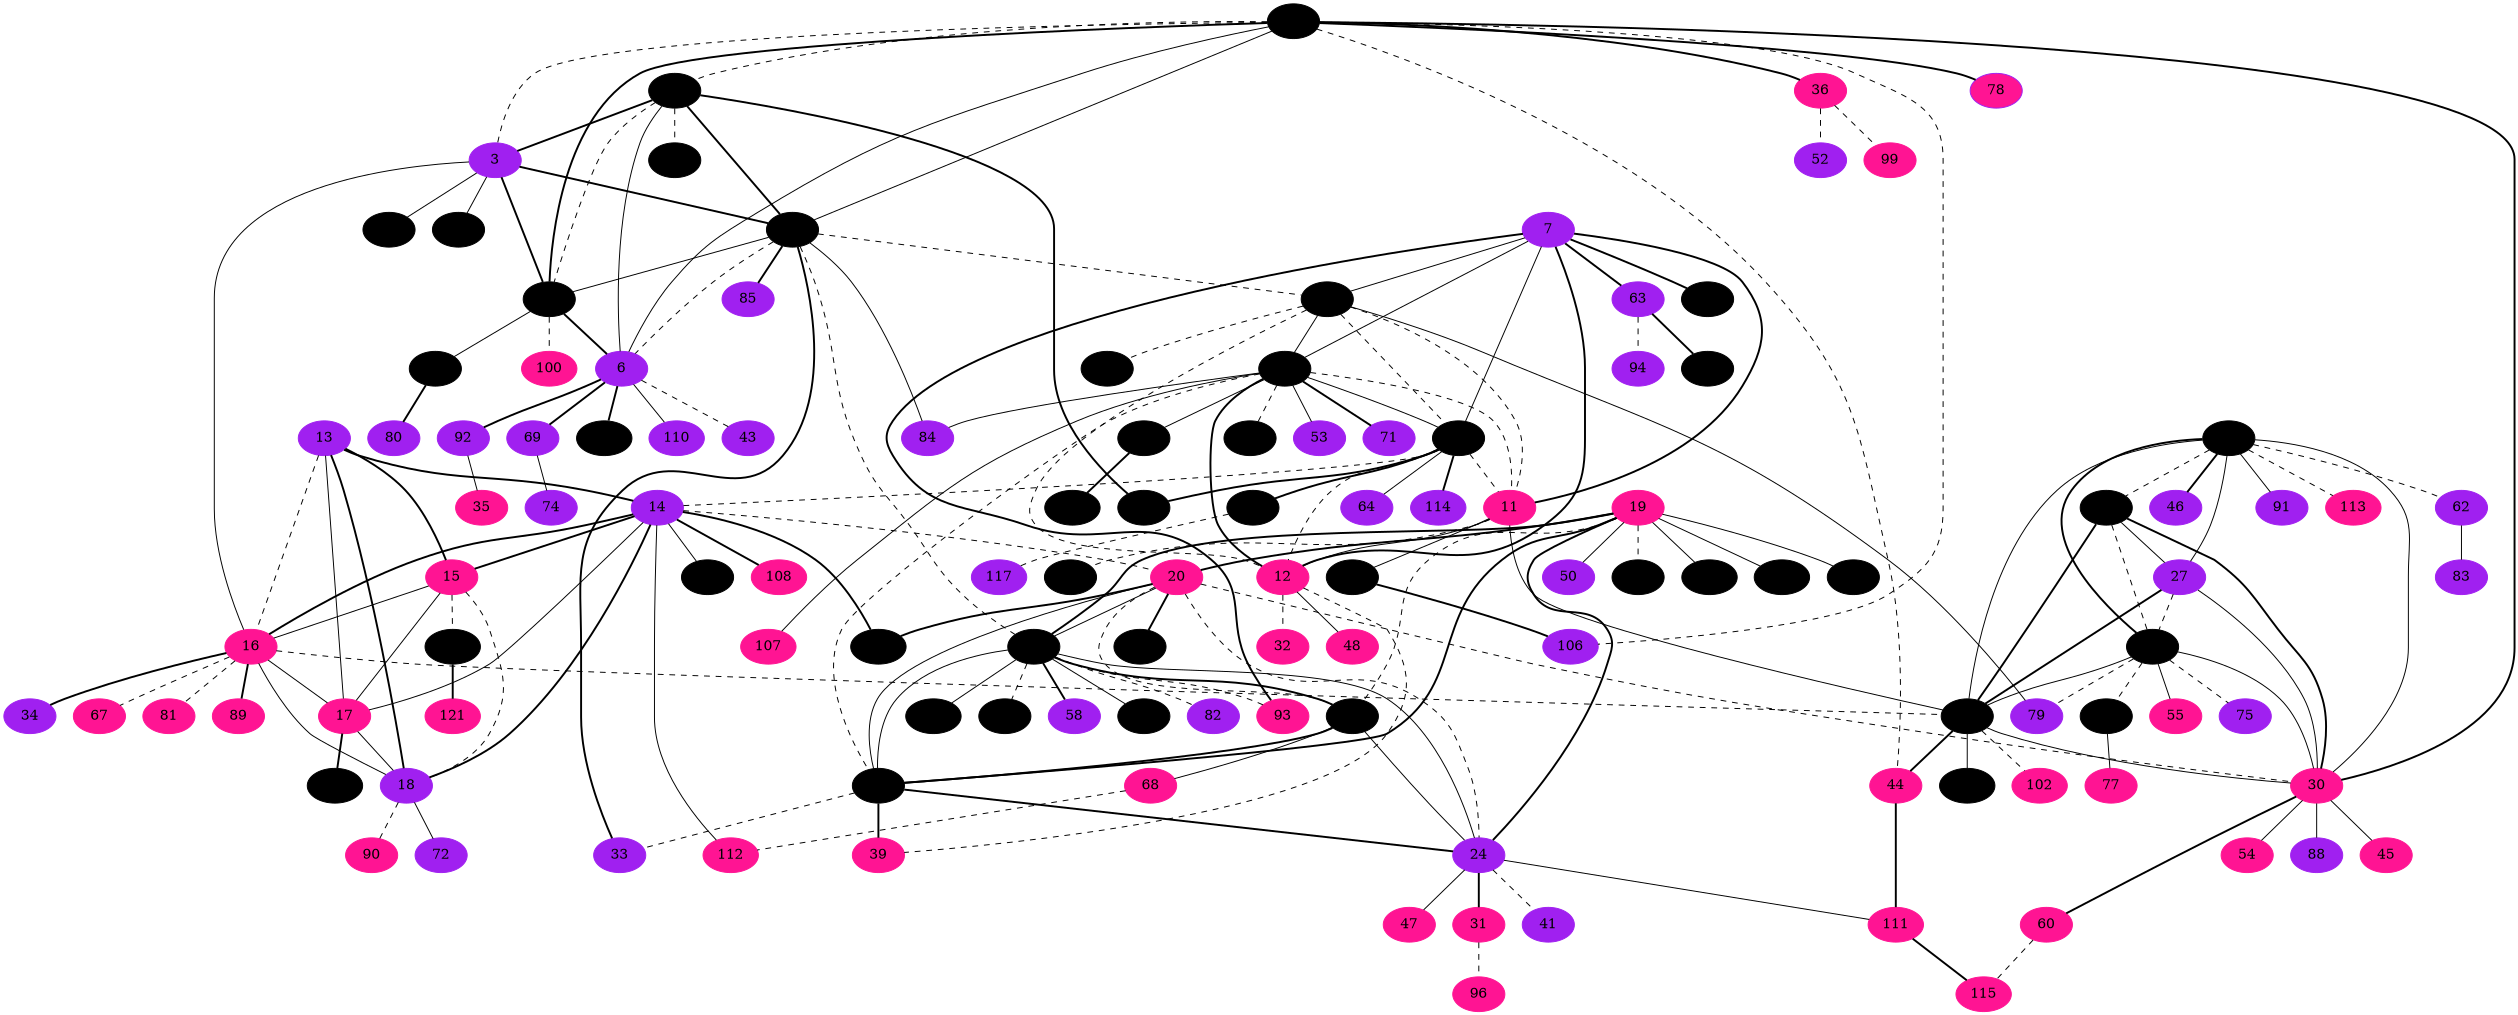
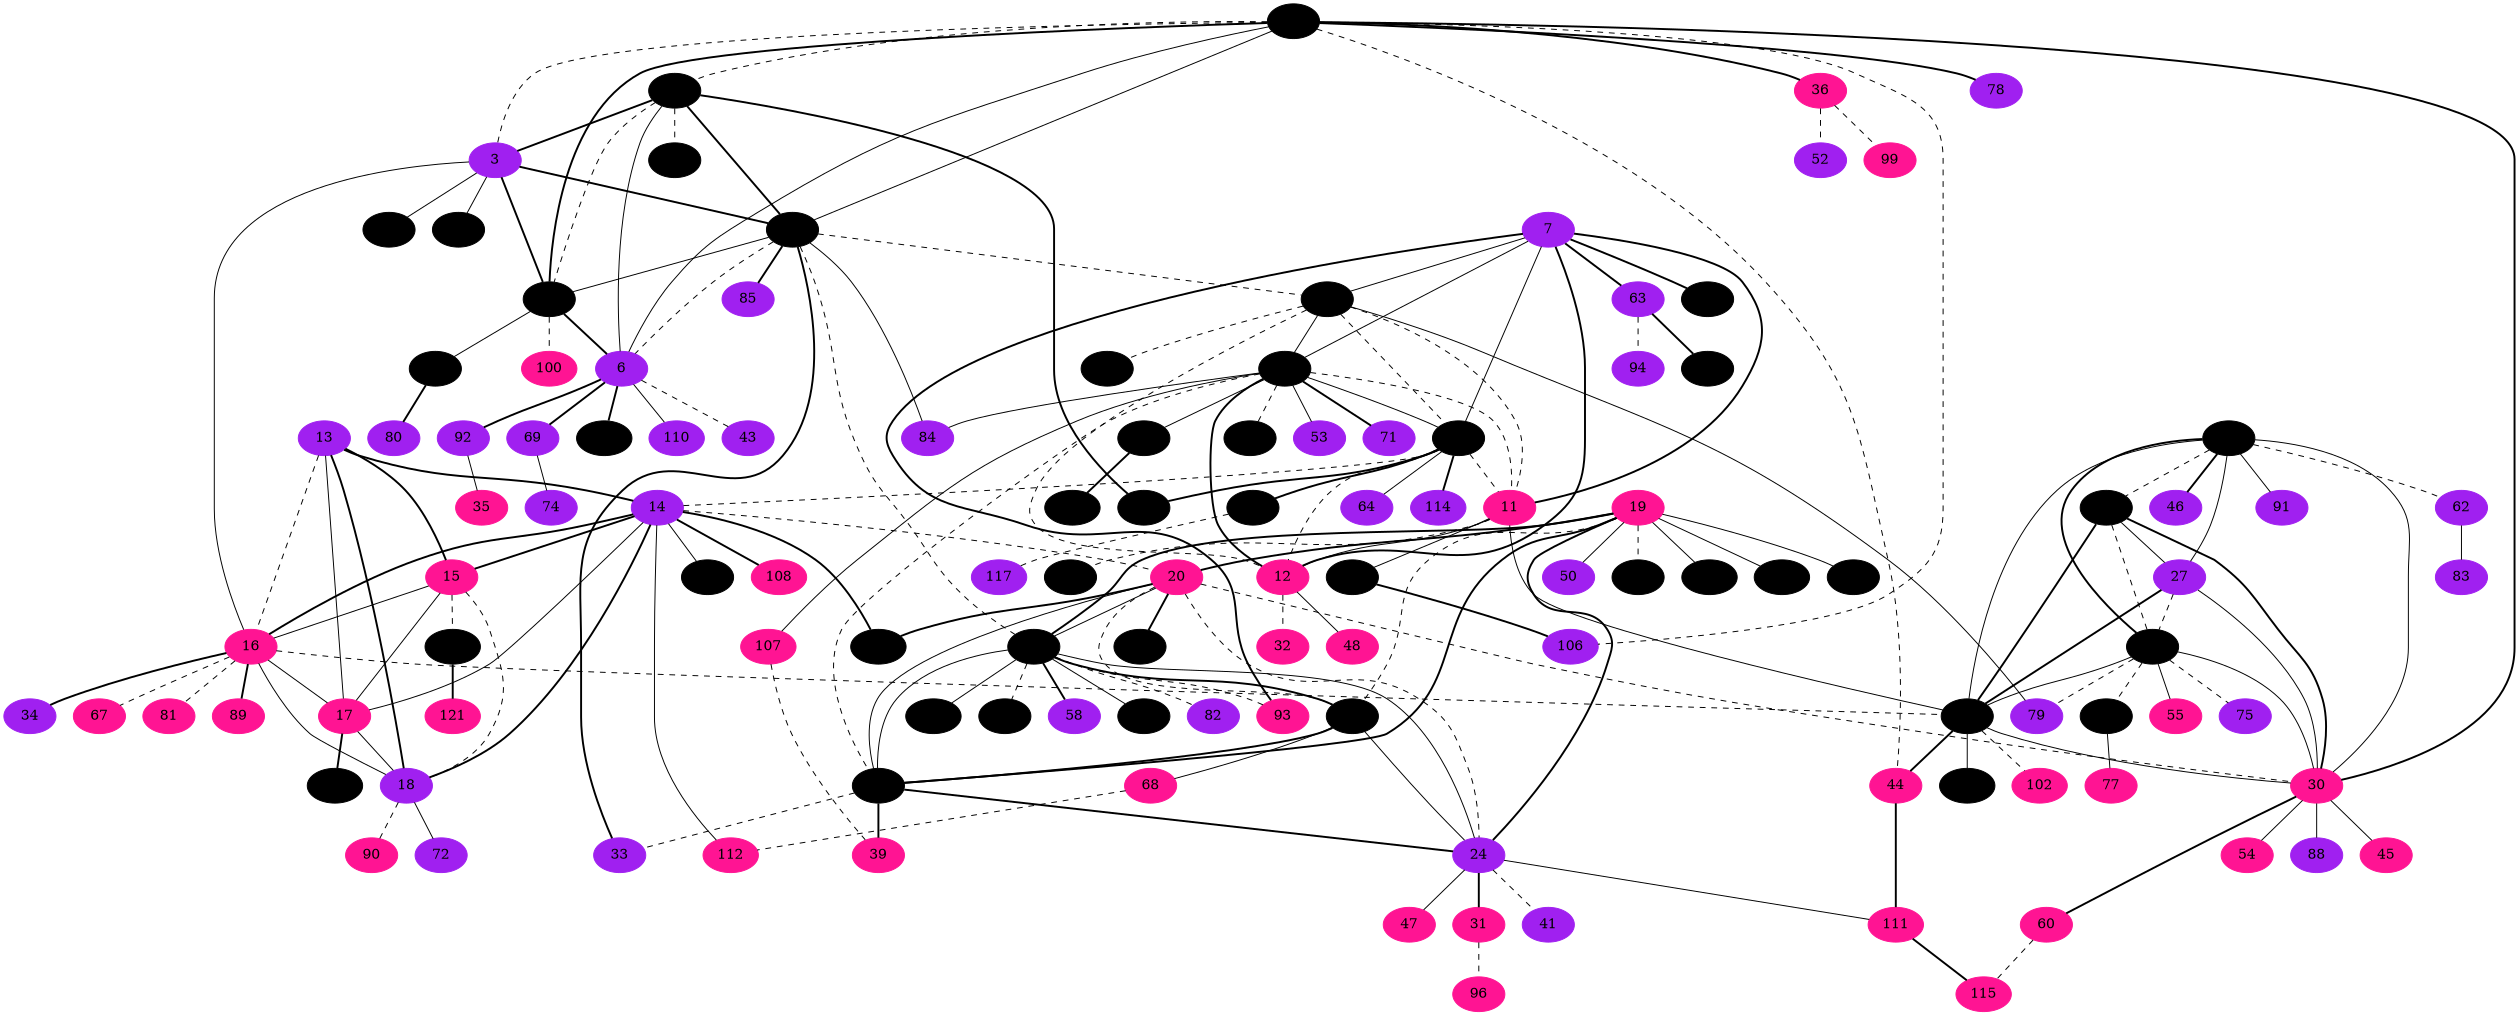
(1996, 91) -> (1996, 91)
(2353, 508) -> none
(1255, 799) -> (805, 759)
